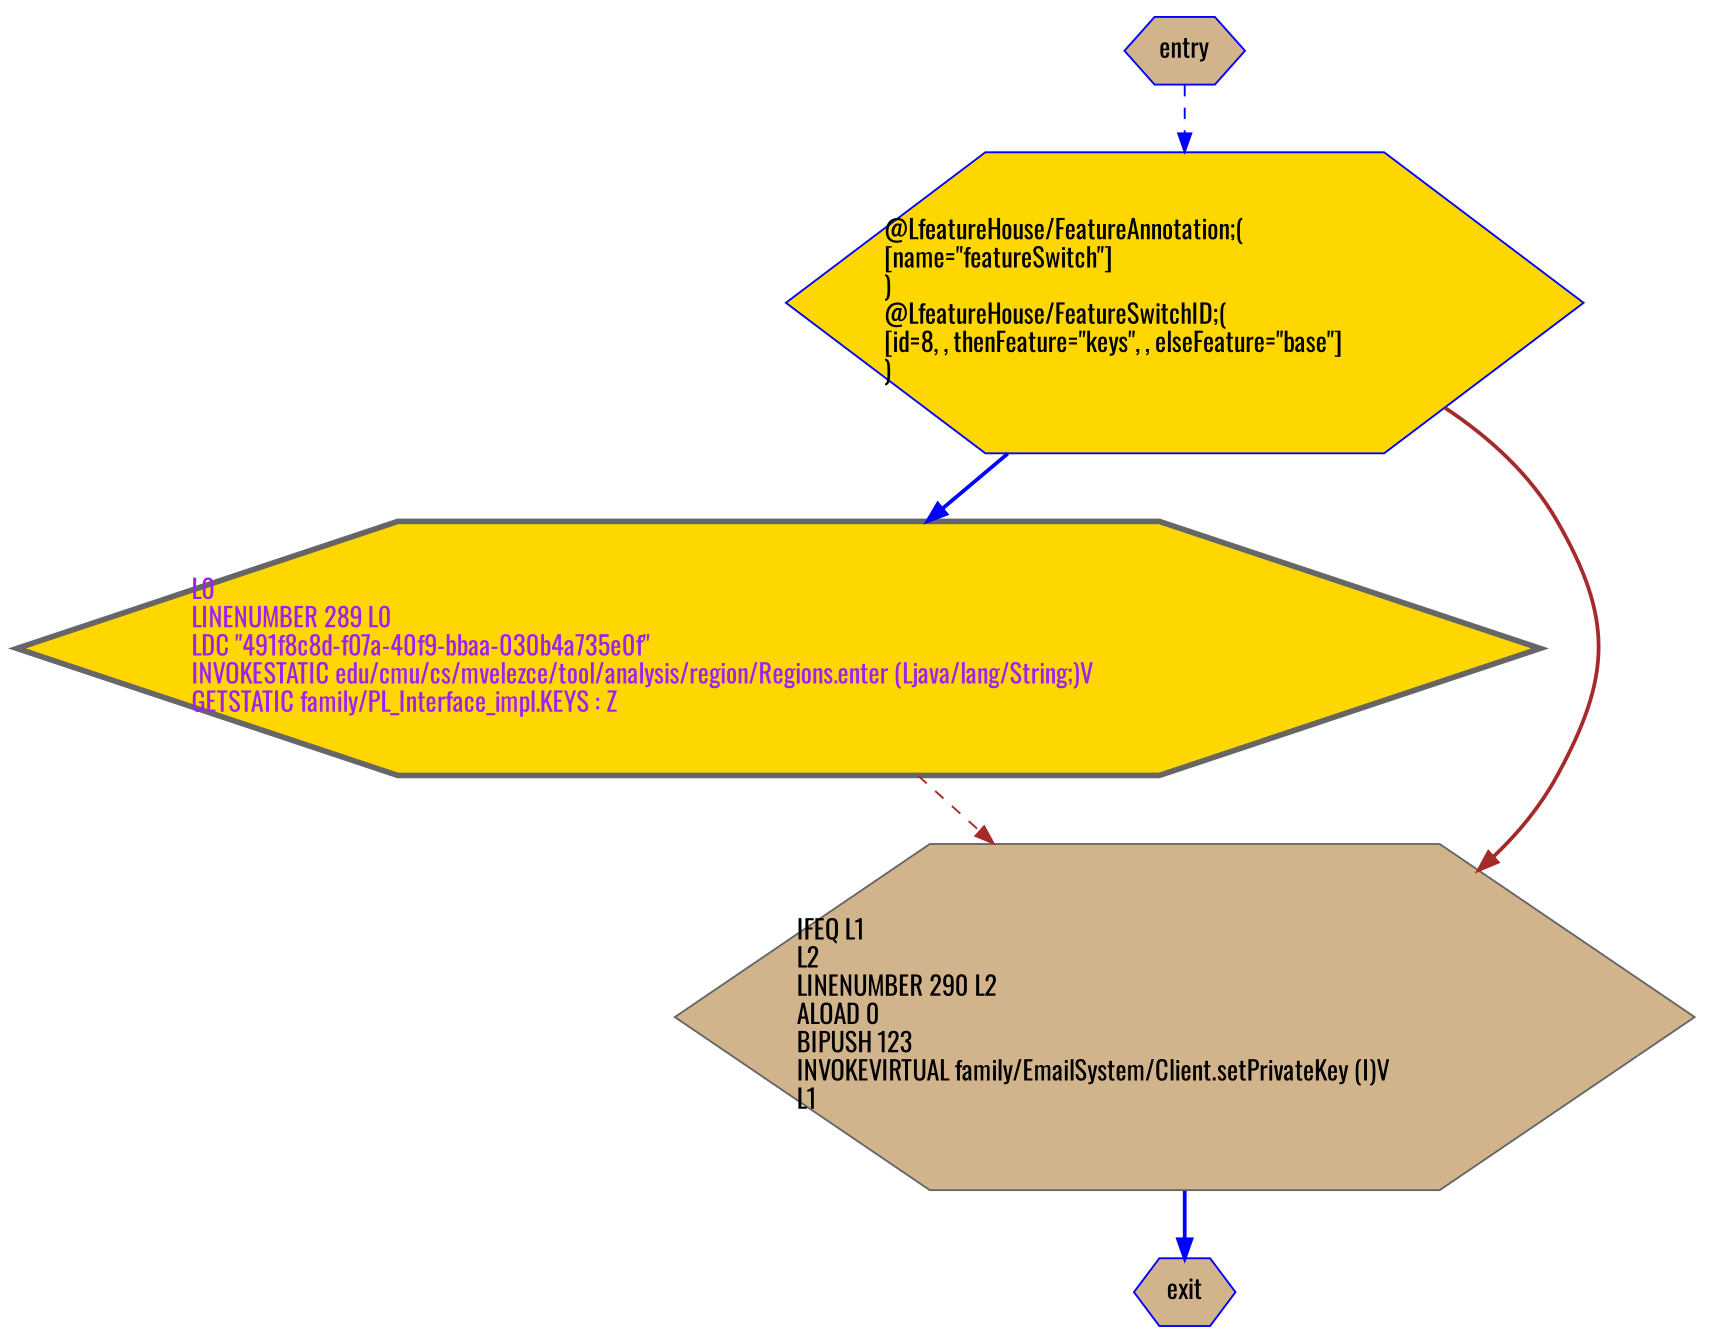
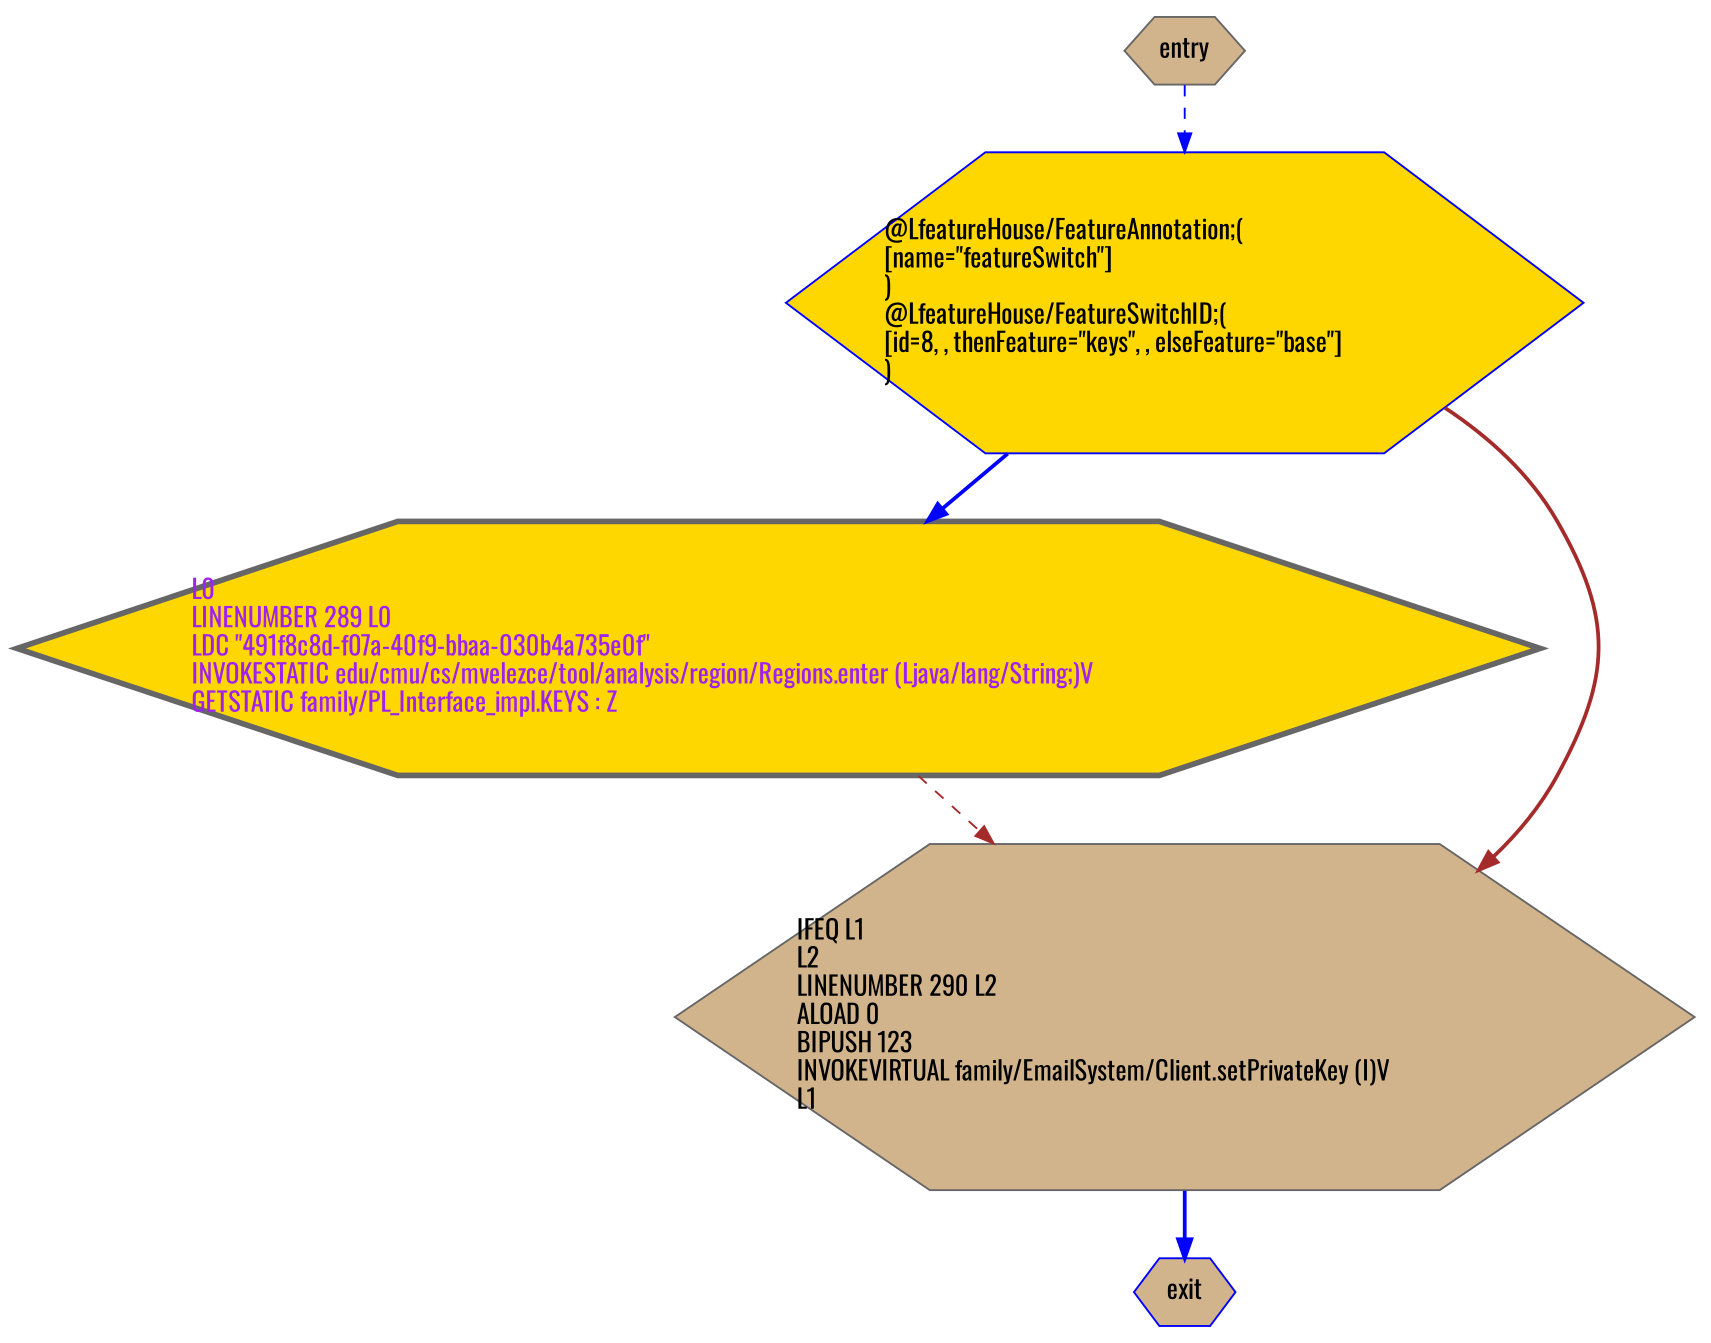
(1185, 51) -> (1185, 51)
